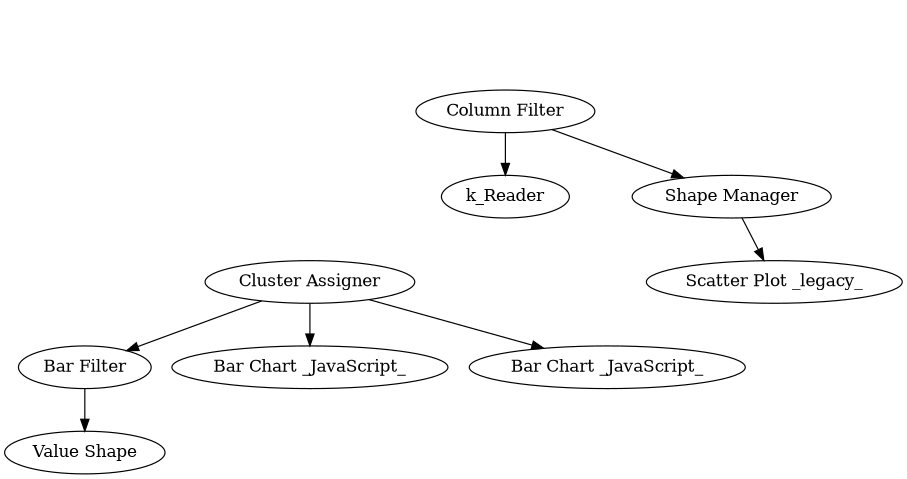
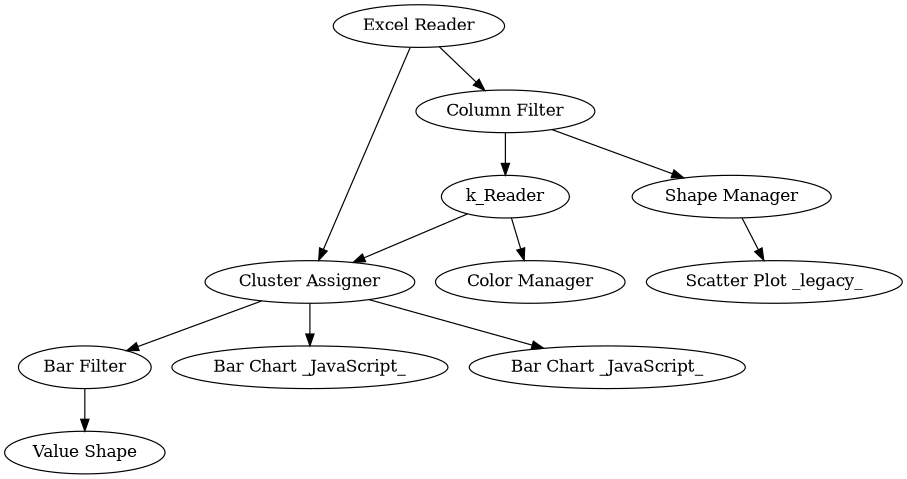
none -> (419, 26)
none -> (416, 236)
none -> (530, 282)
